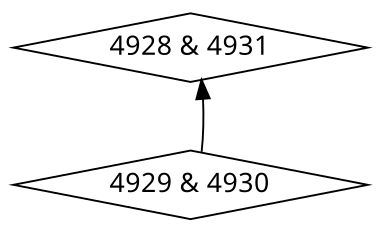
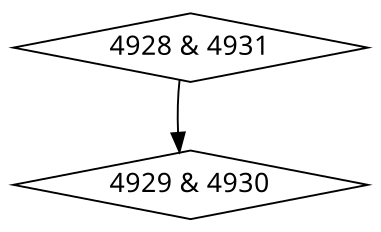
(203, 125) -> (178, 106)
